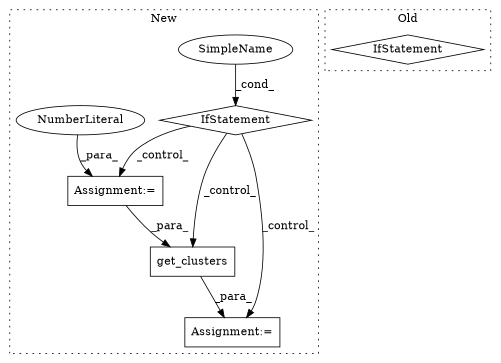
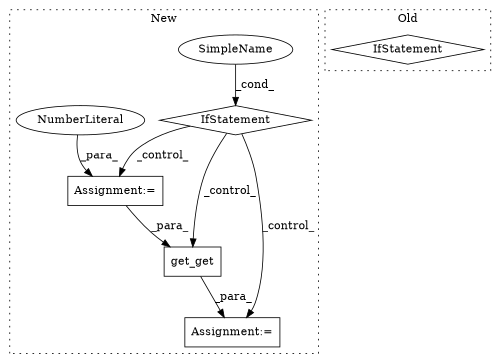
(193, 262) -> (193, 262)
